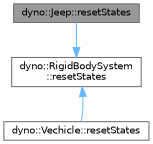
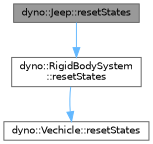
(83, 109) -> (70, 99)
